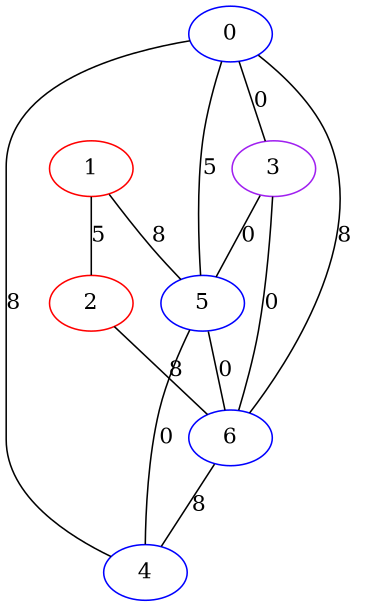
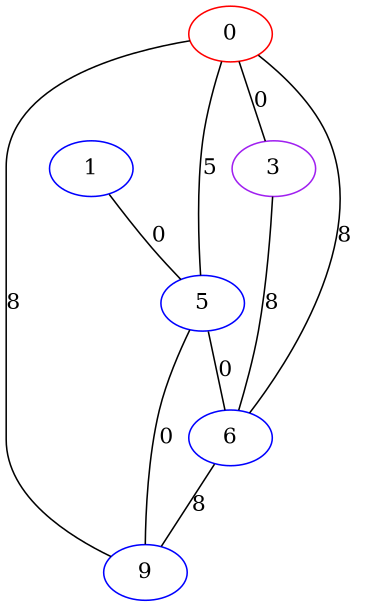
(231, 34) -> (231, 34)
(91, 169) -> (91, 169)
(159, 236) -> (159, 236)
(238, 236) -> none
(91, 303) -> none
(272, 303) -> (272, 303)
(145, 572) -> (145, 572)
